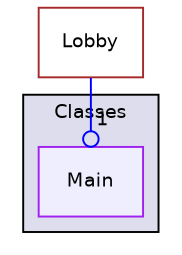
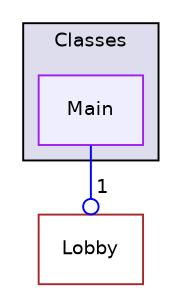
(91, 107) -> (91, 172)
